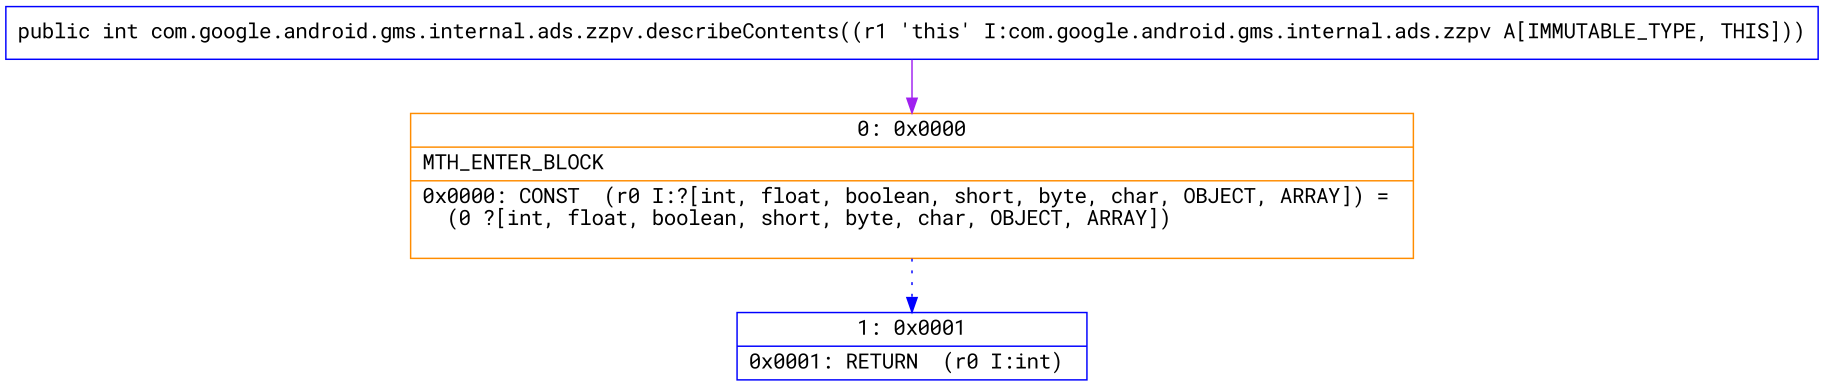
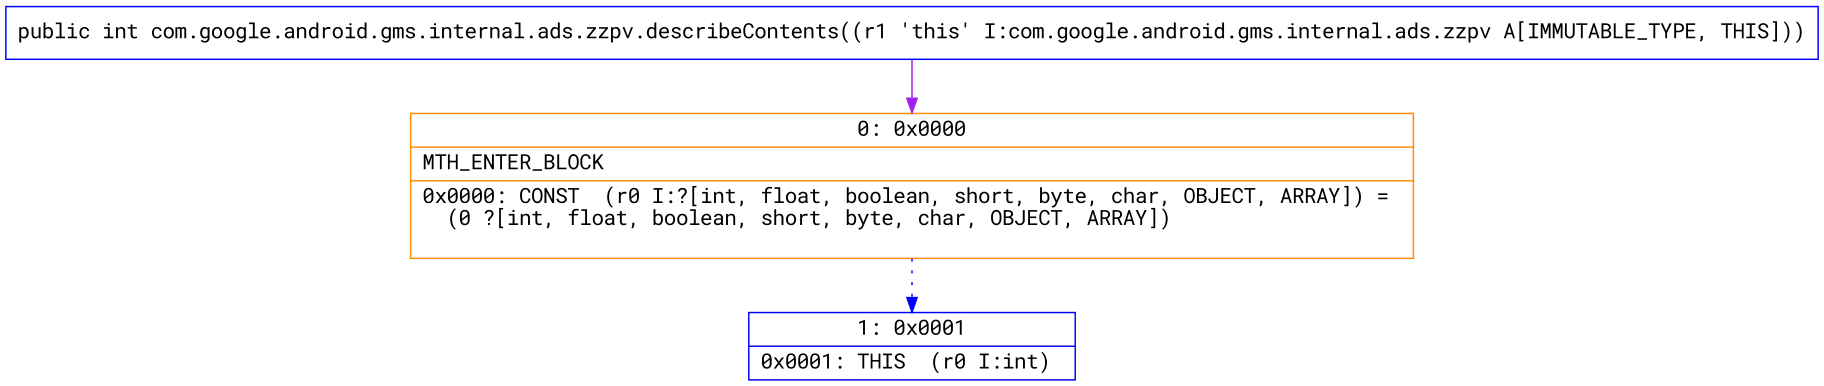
(912, 362) -> (912, 362)
